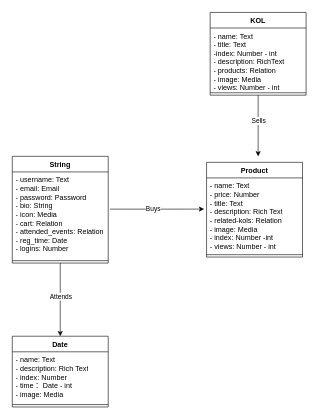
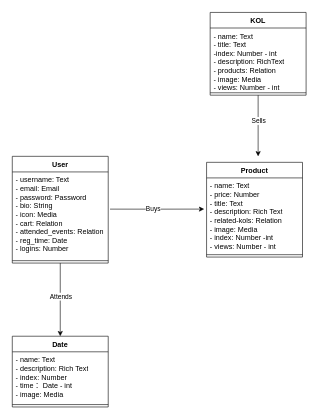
(60, 165) -> (60, 165)
